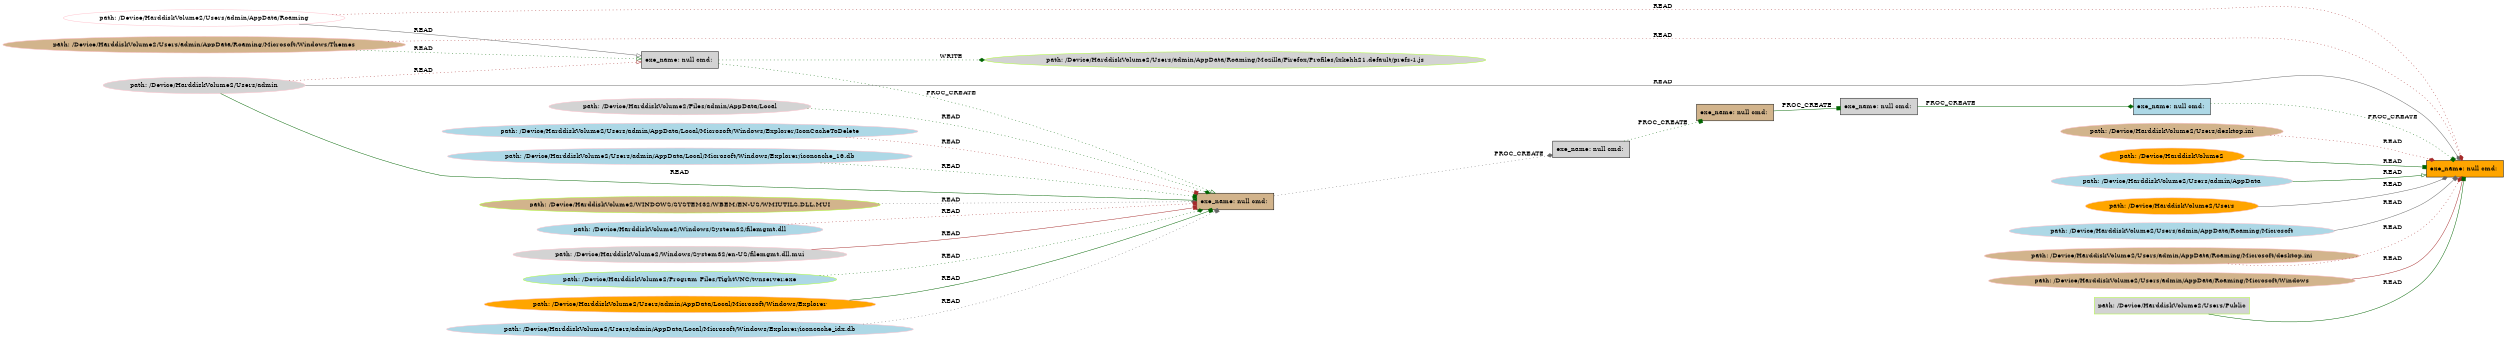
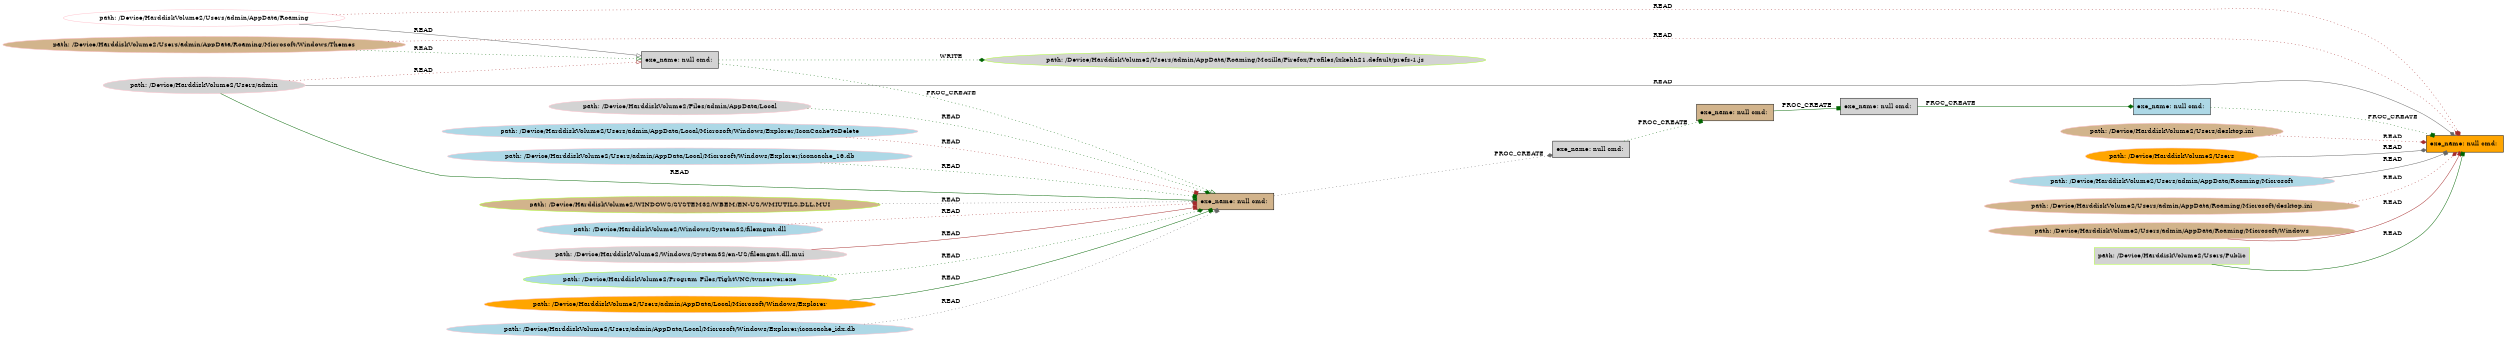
(2172, 156) -> none
(2172, 181) -> none
